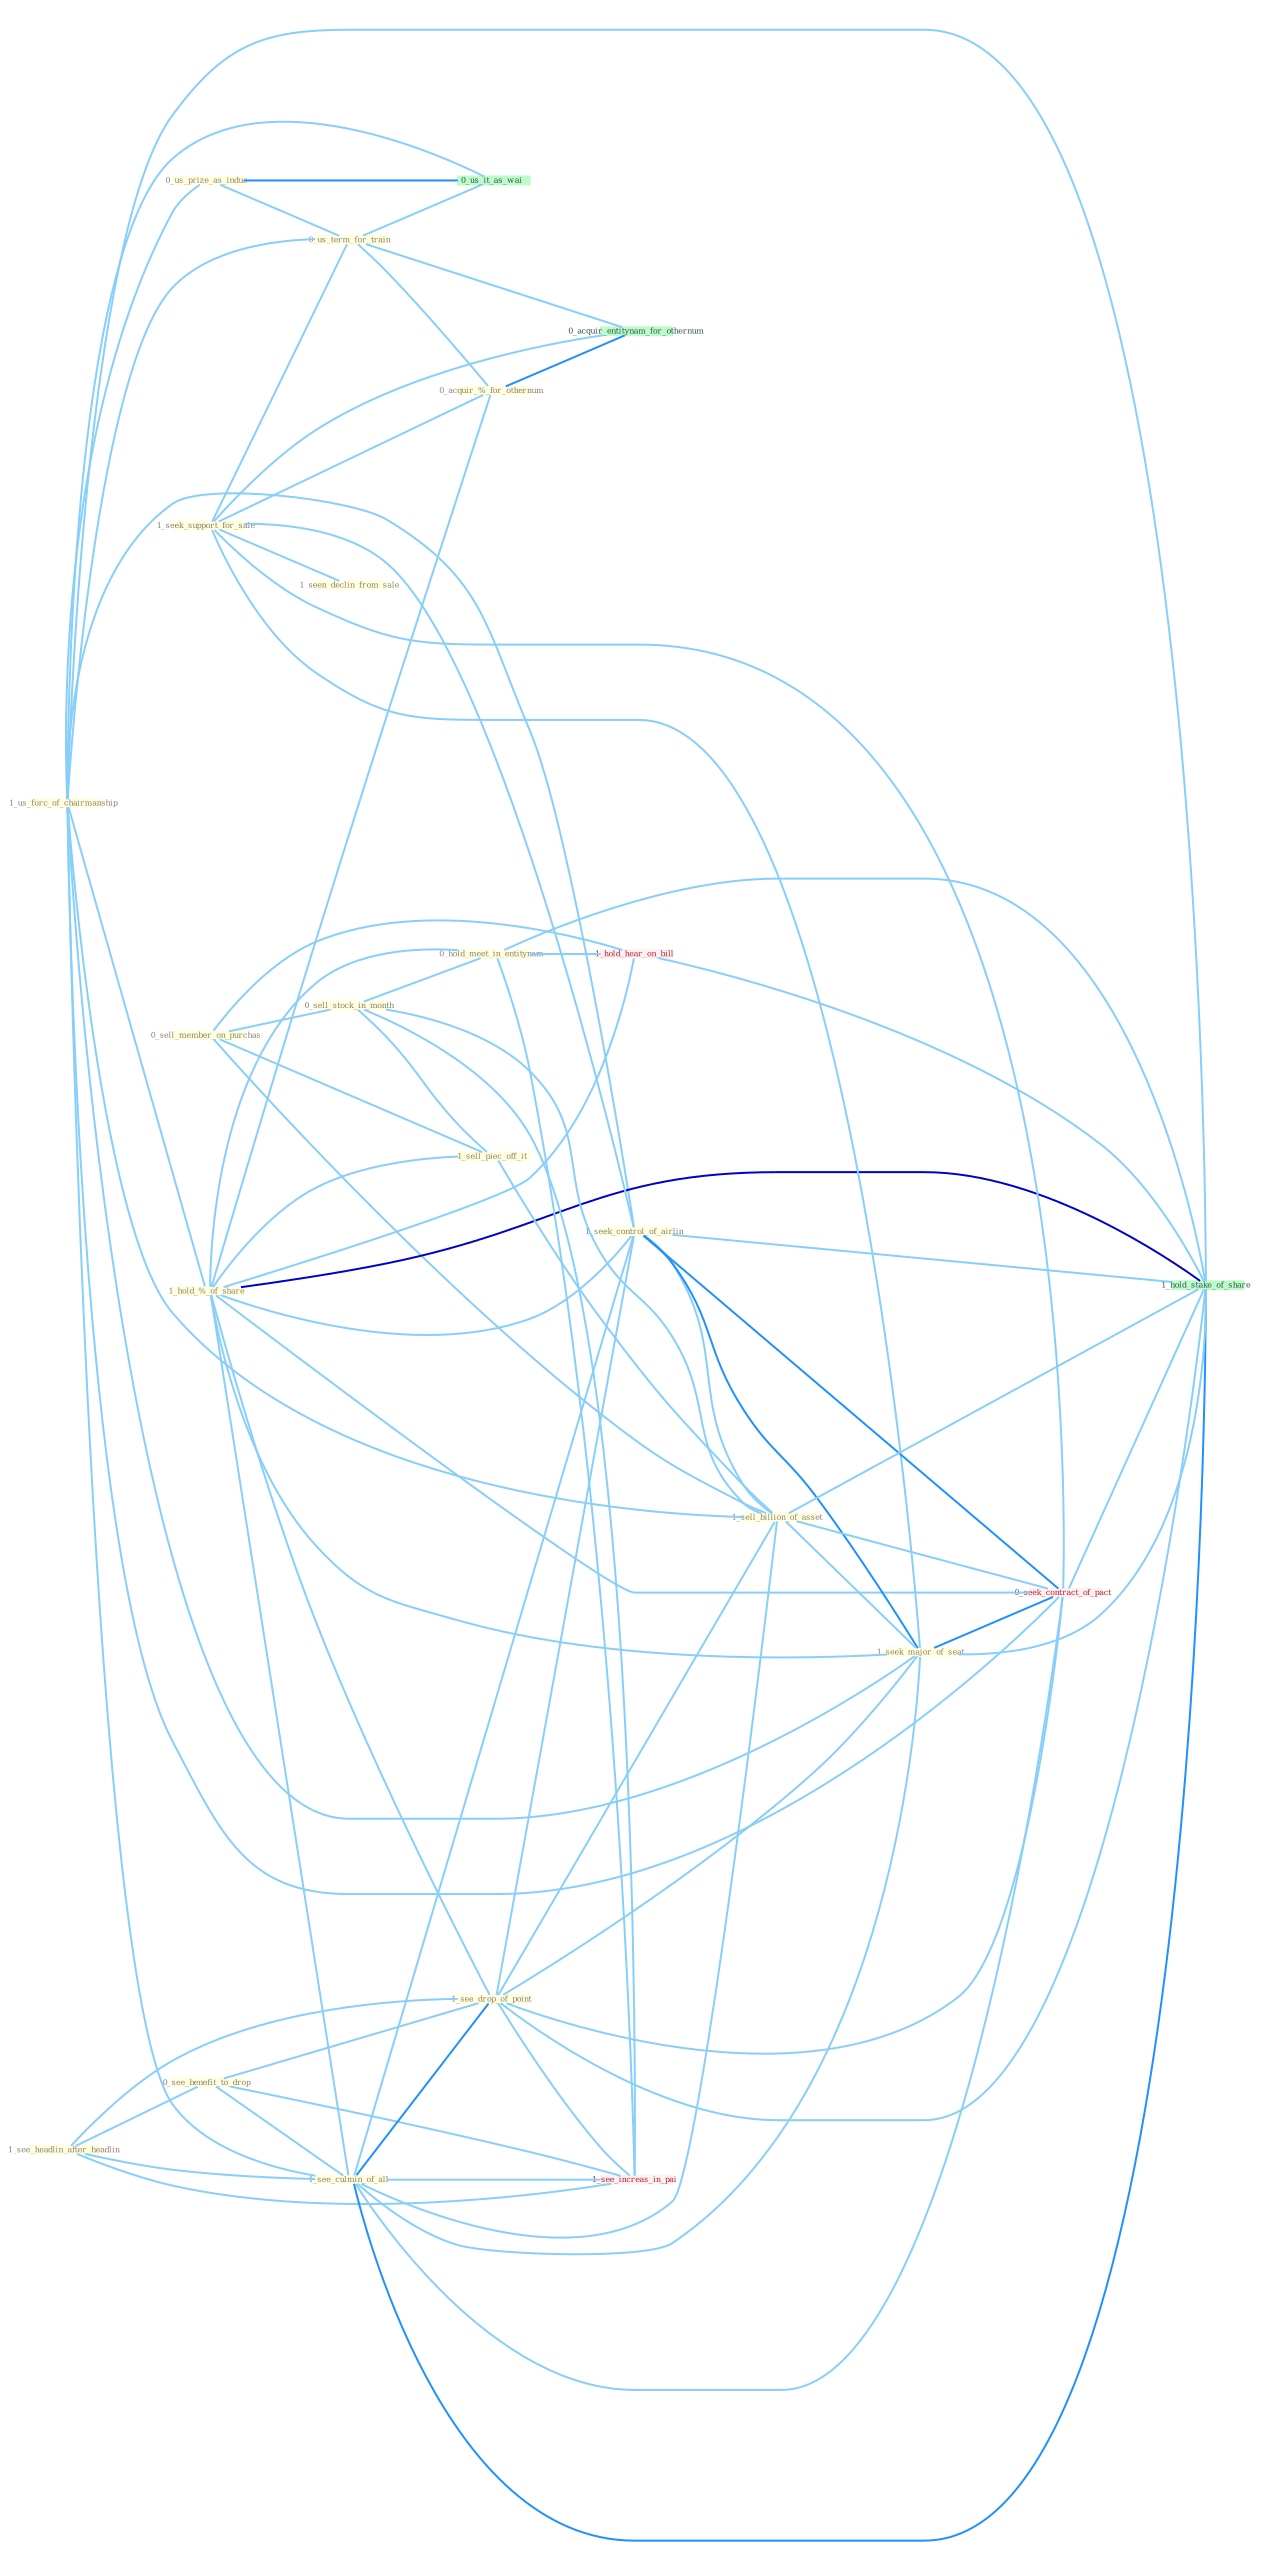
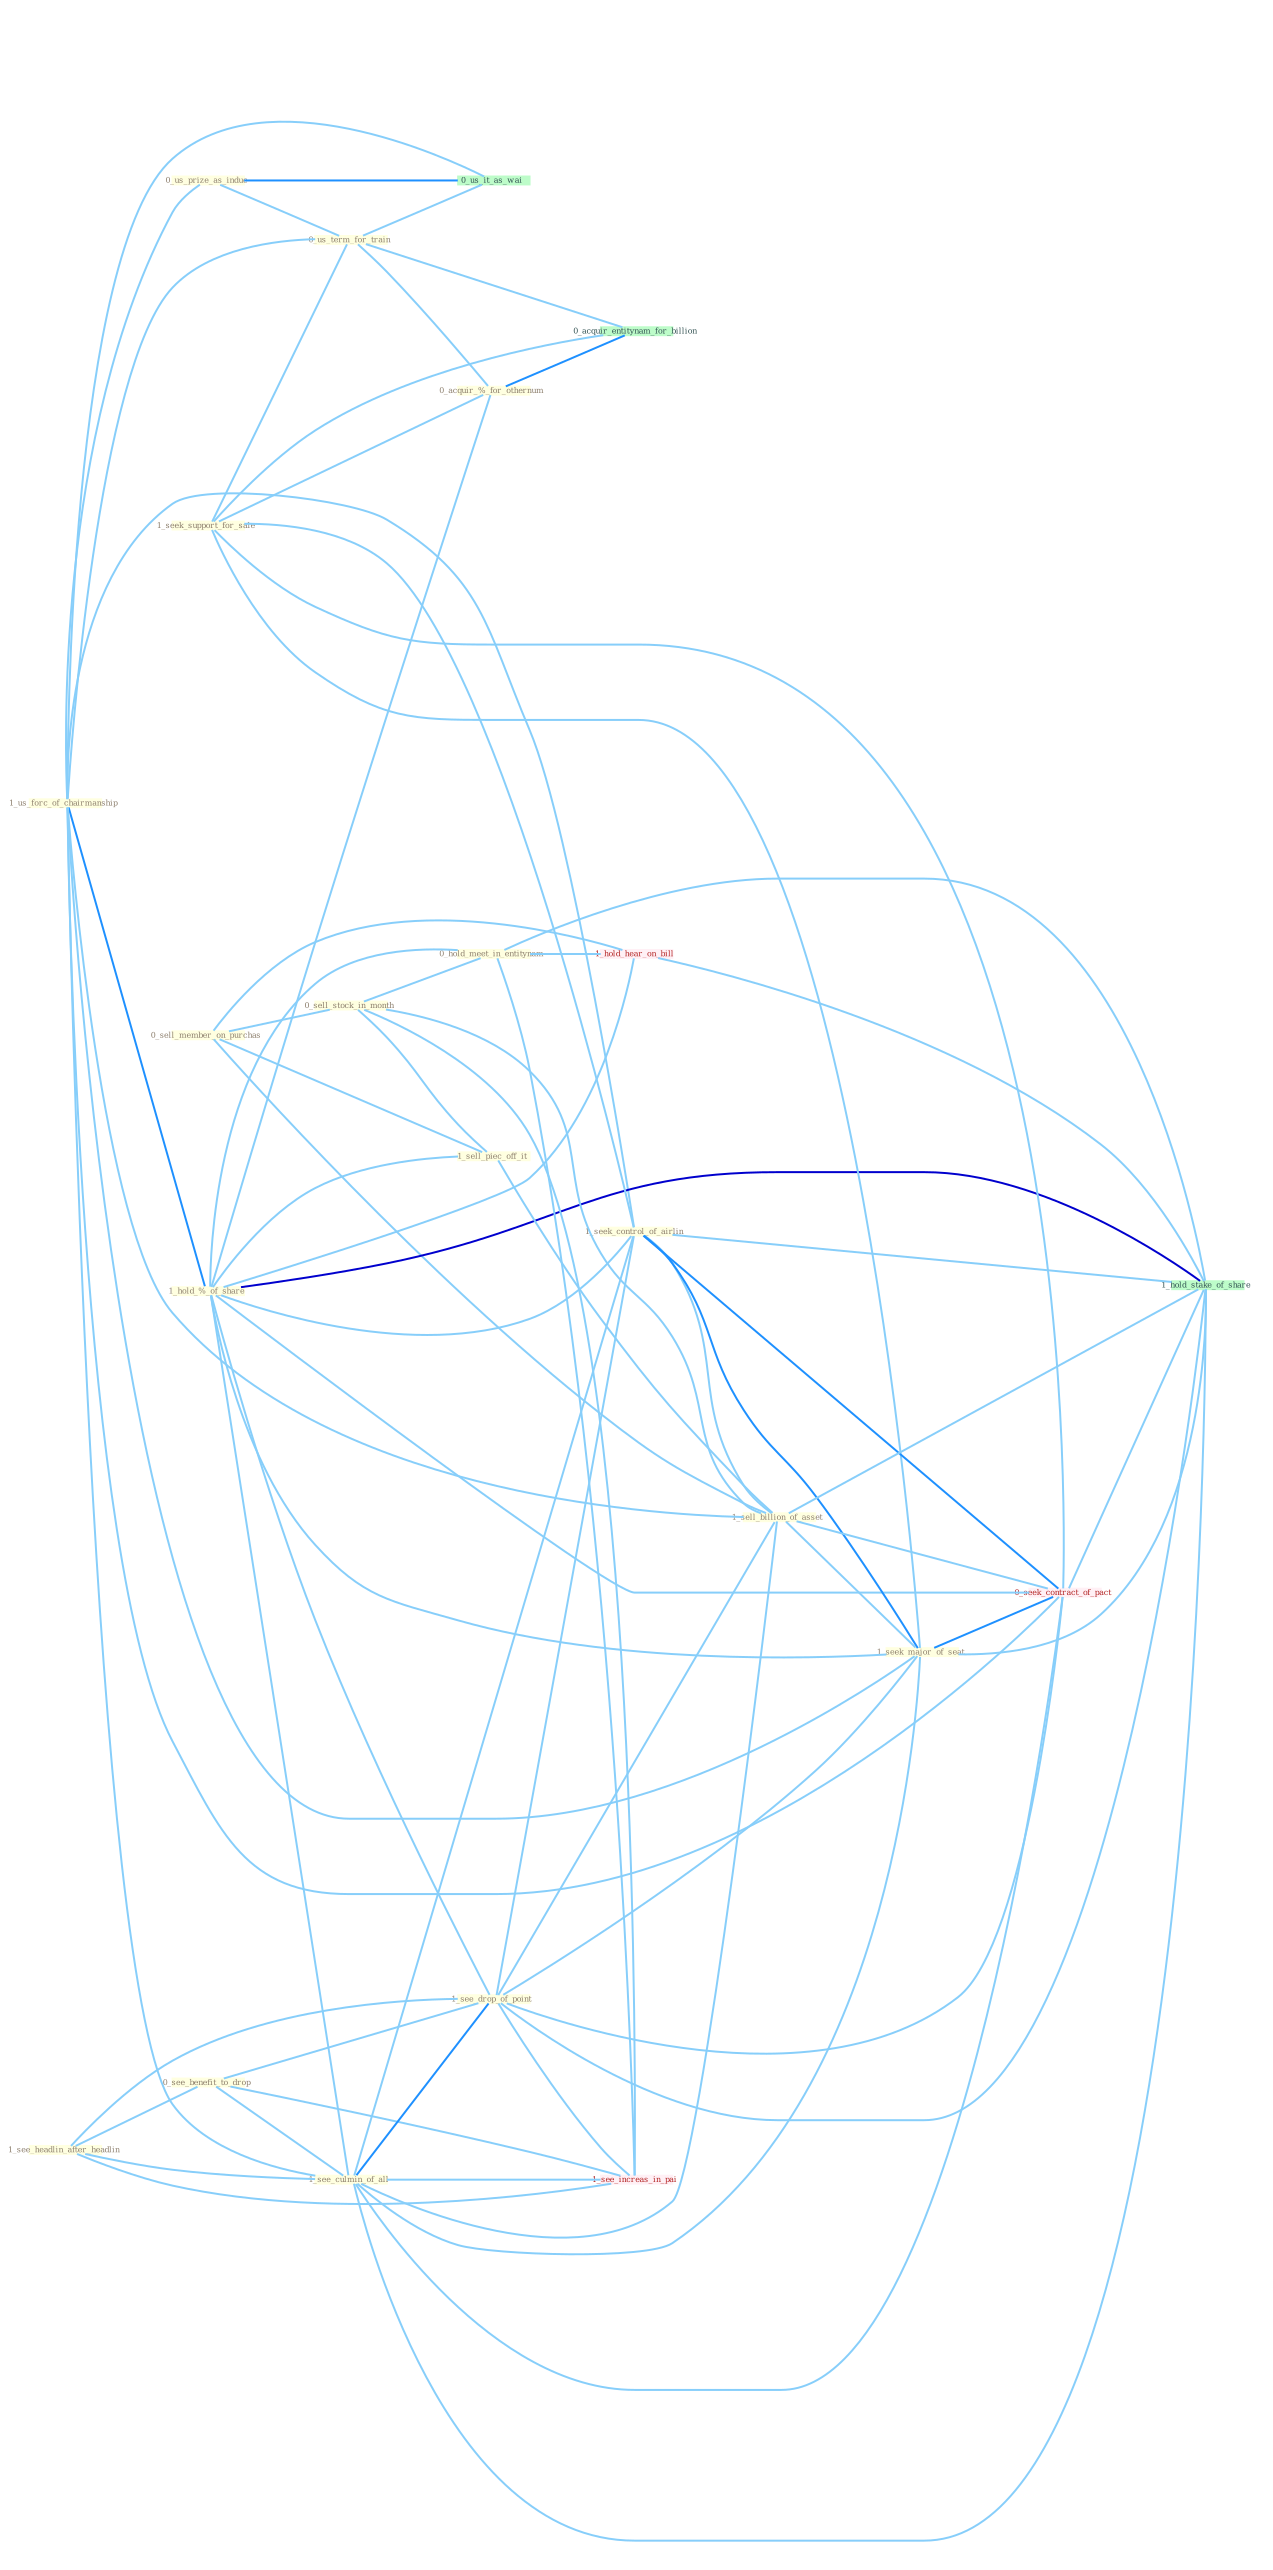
(851, 30) -> none
(637, 331) -> (637, 331)
(351, 585) -> none
(137, 1047) -> (137, 1047)
(1091, 2333) -> (1091, 2333)
